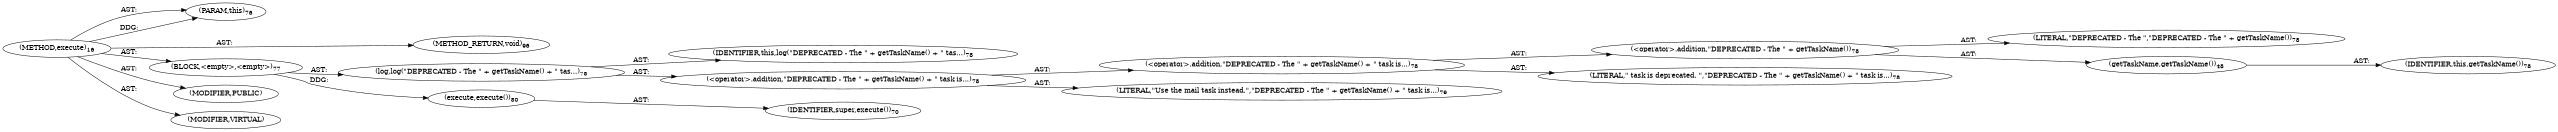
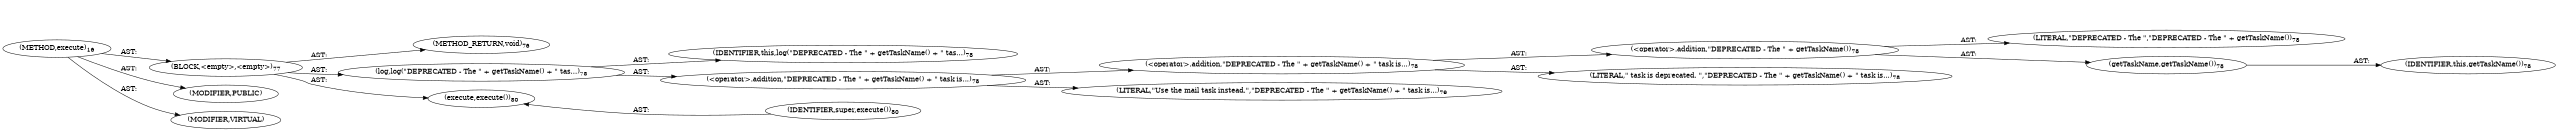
(226, 12) -> none
(526, 44) -> (526, 44)
(260, 47) -> (353, 56)
(2220, 64) -> (2220, 64)
(320, 80) -> (320, 80)
(649, 104) -> (650, 114)
(895, 110) -> (895, 110)
